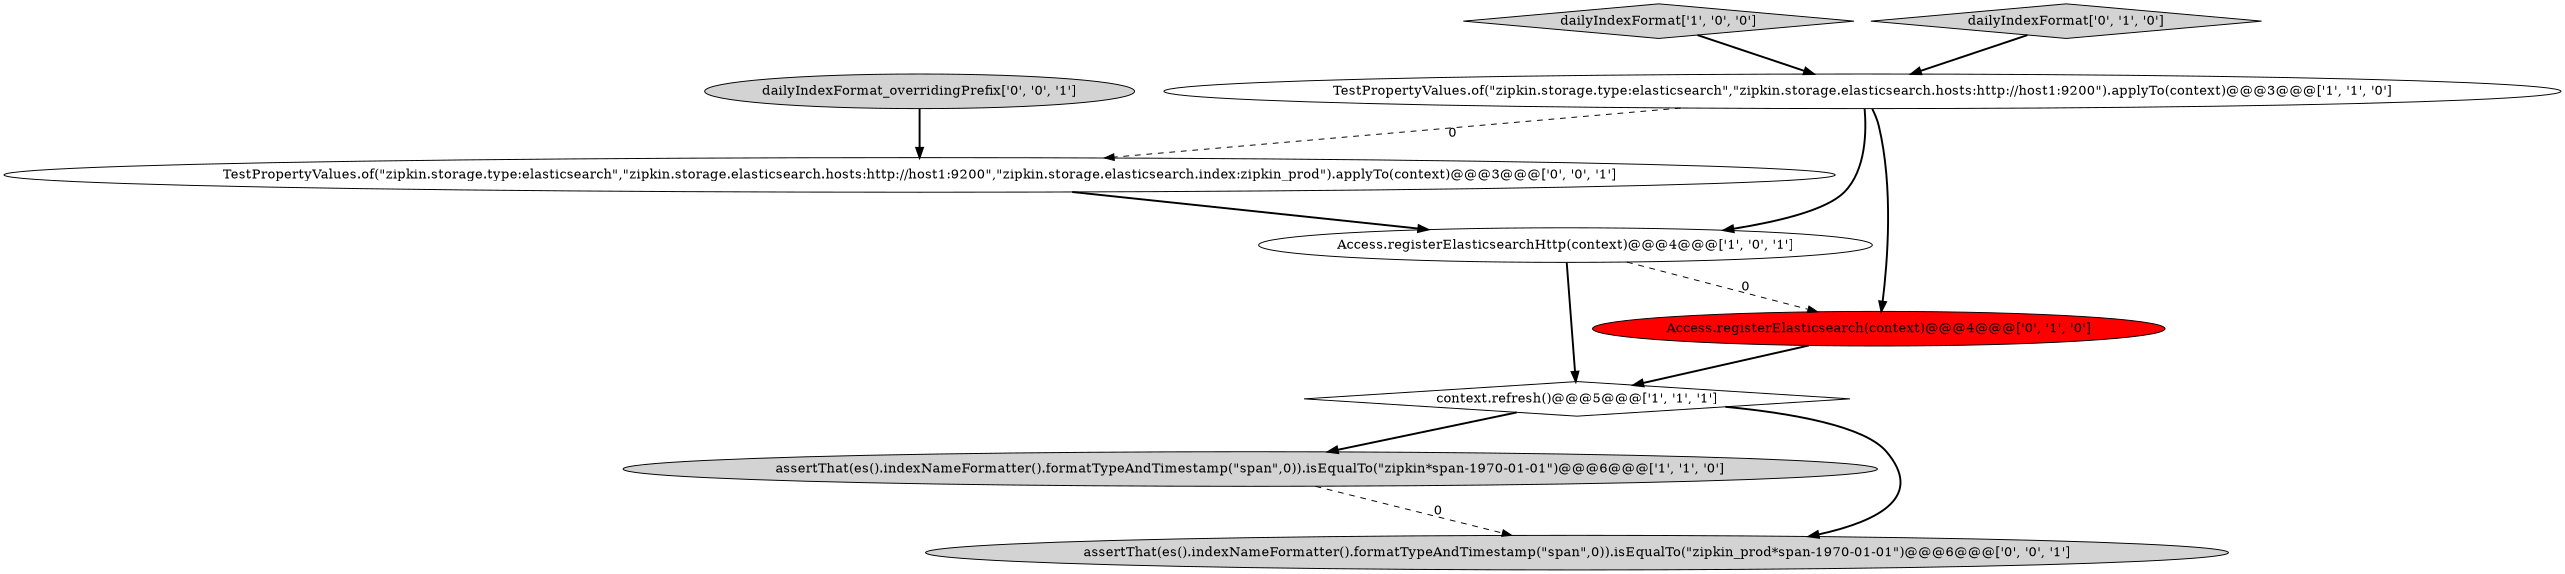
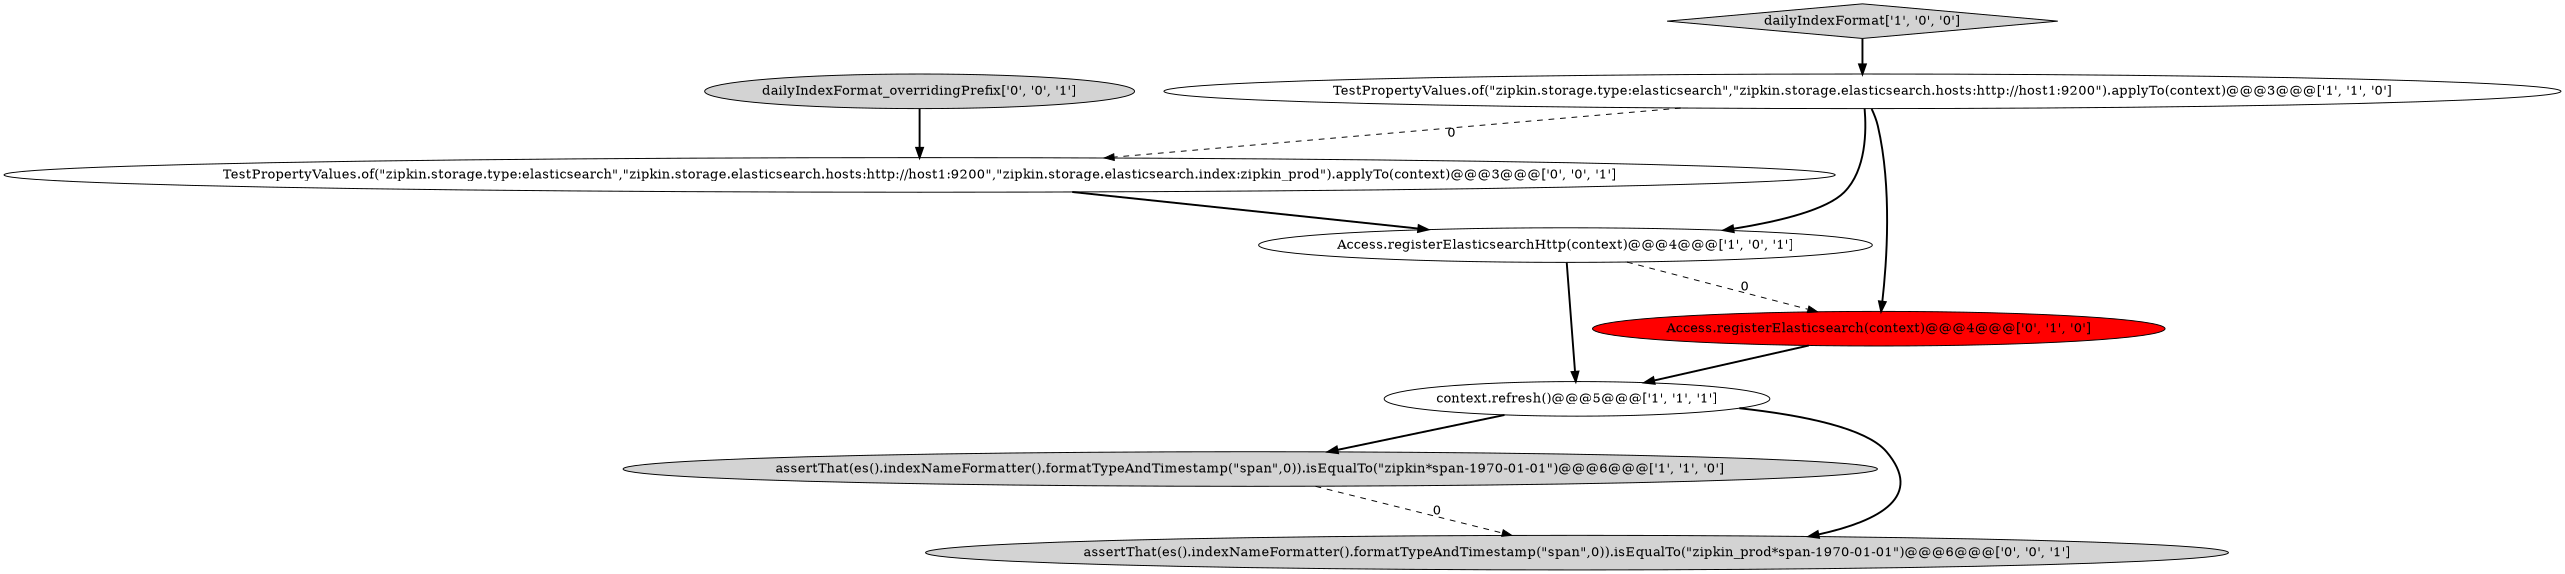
(2066, 21) -> none
(1577, 399) -> (1577, 399)
